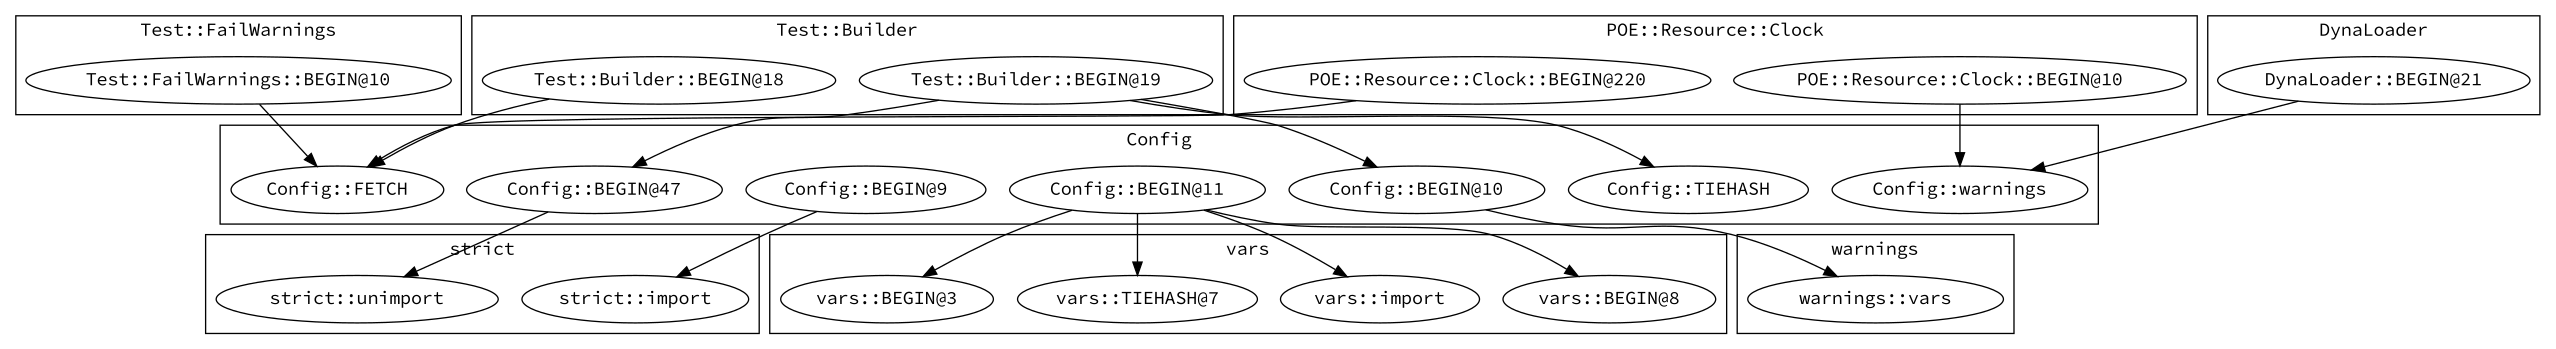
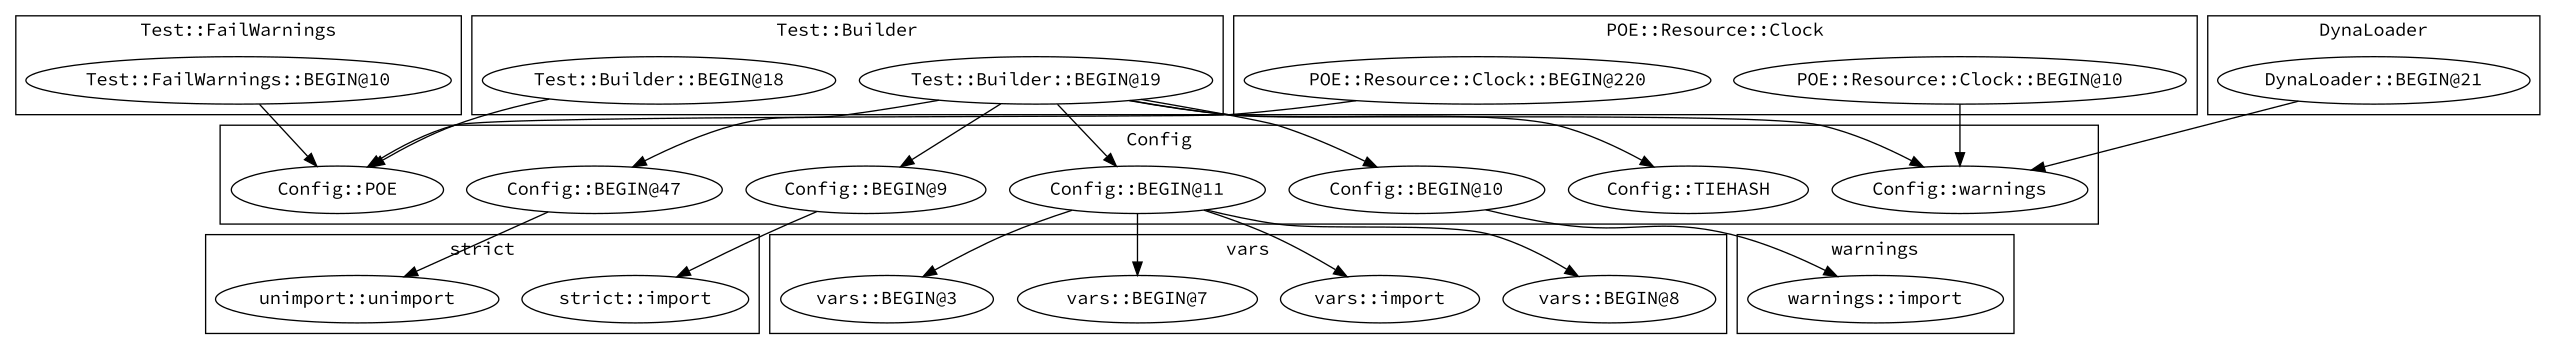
none -> (1523, 117)
none -> (952, 134)
none -> (1086, 134)
(337, 190) -> (337, 190)
(357, 299) -> (357, 299)
(1137, 299) -> (1137, 299)
(1876, 299) -> (1876, 299)
